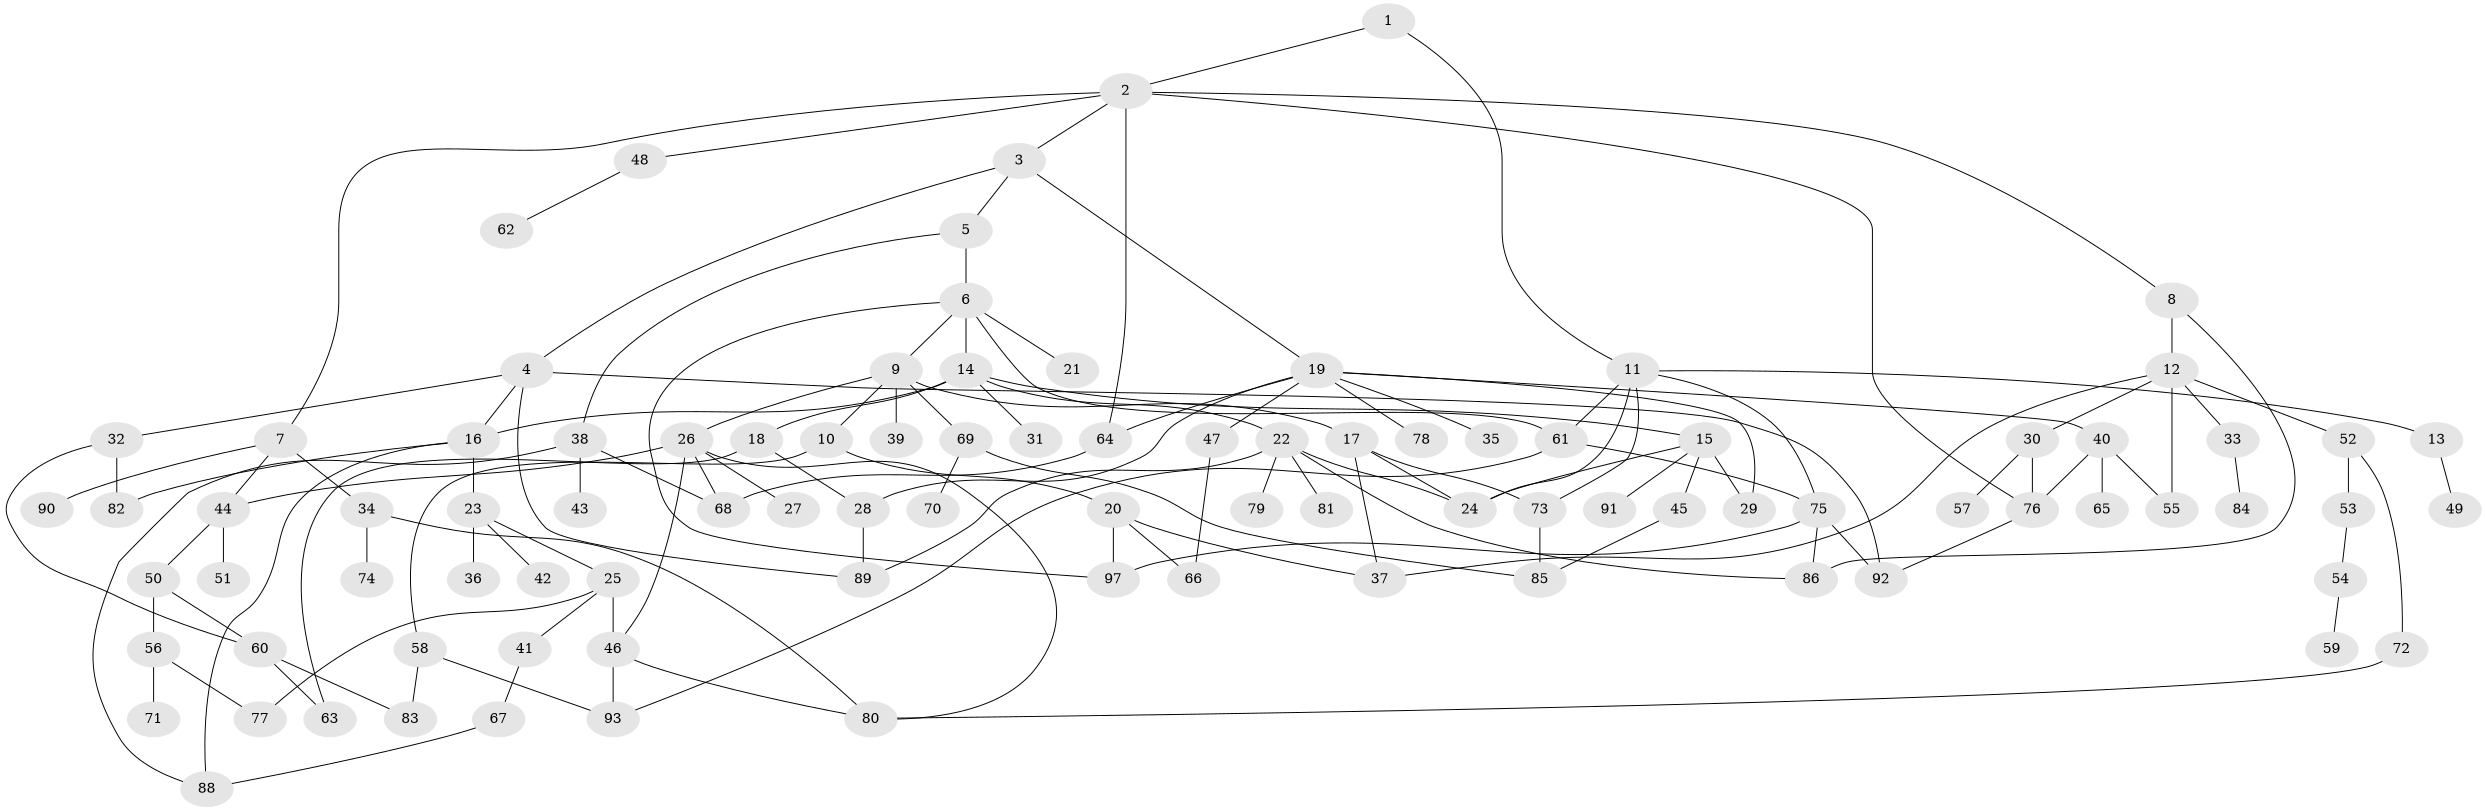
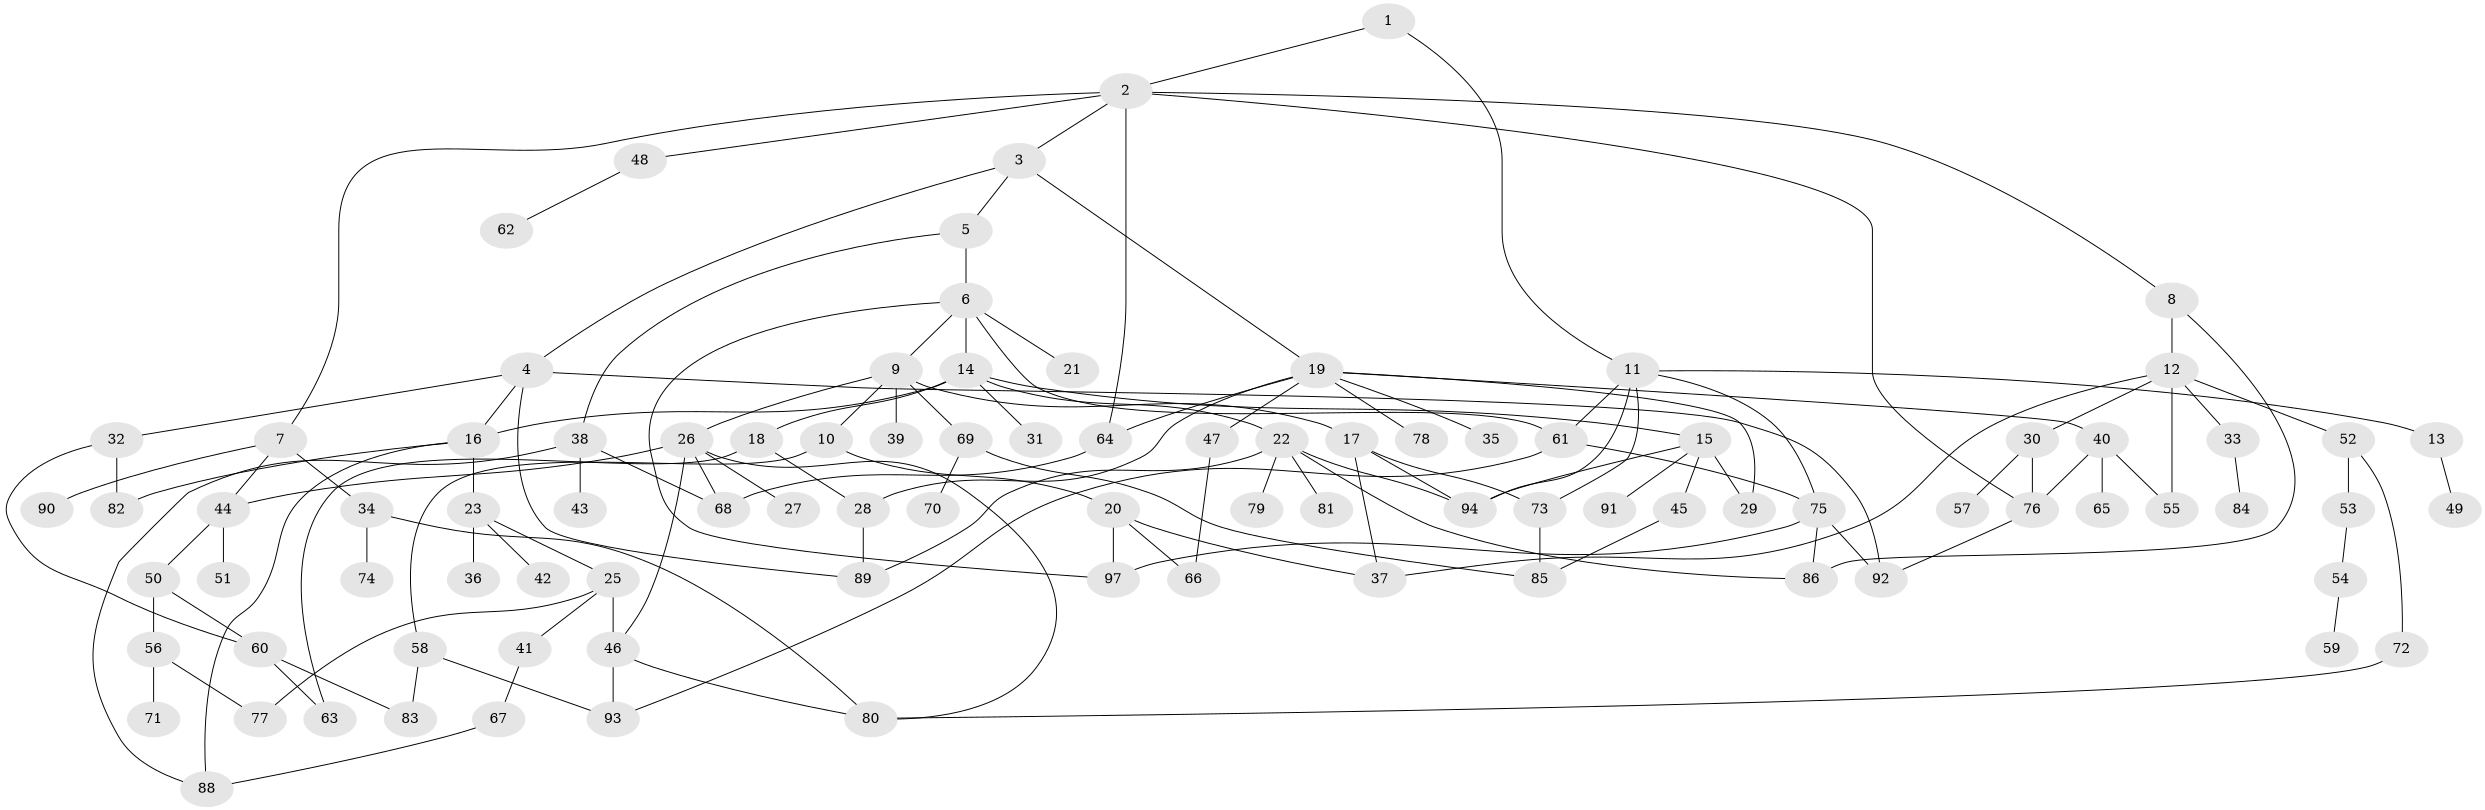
(1470, 510) -> (1470, 510)
